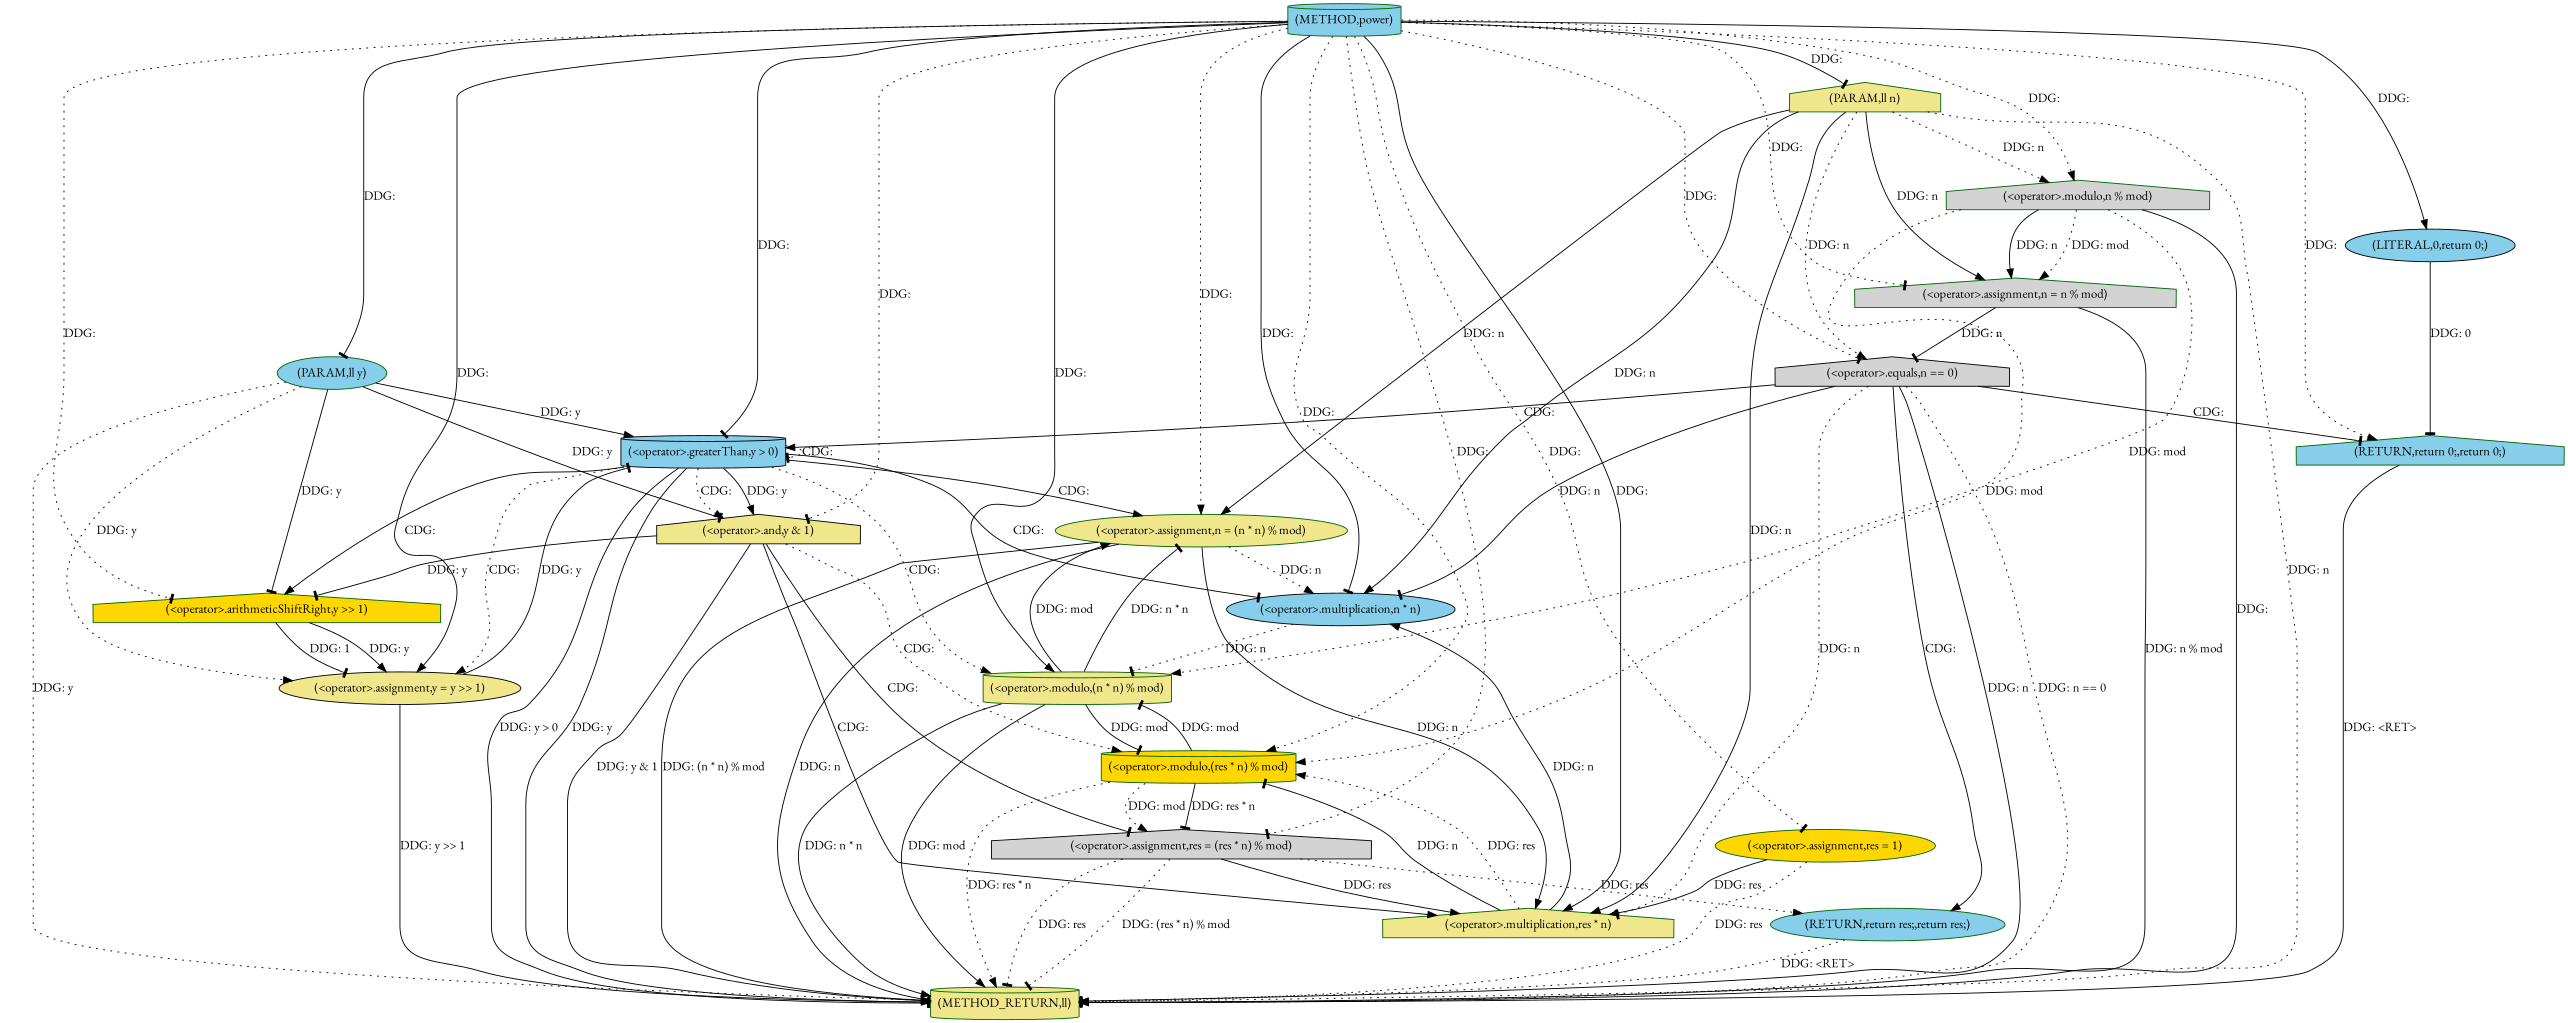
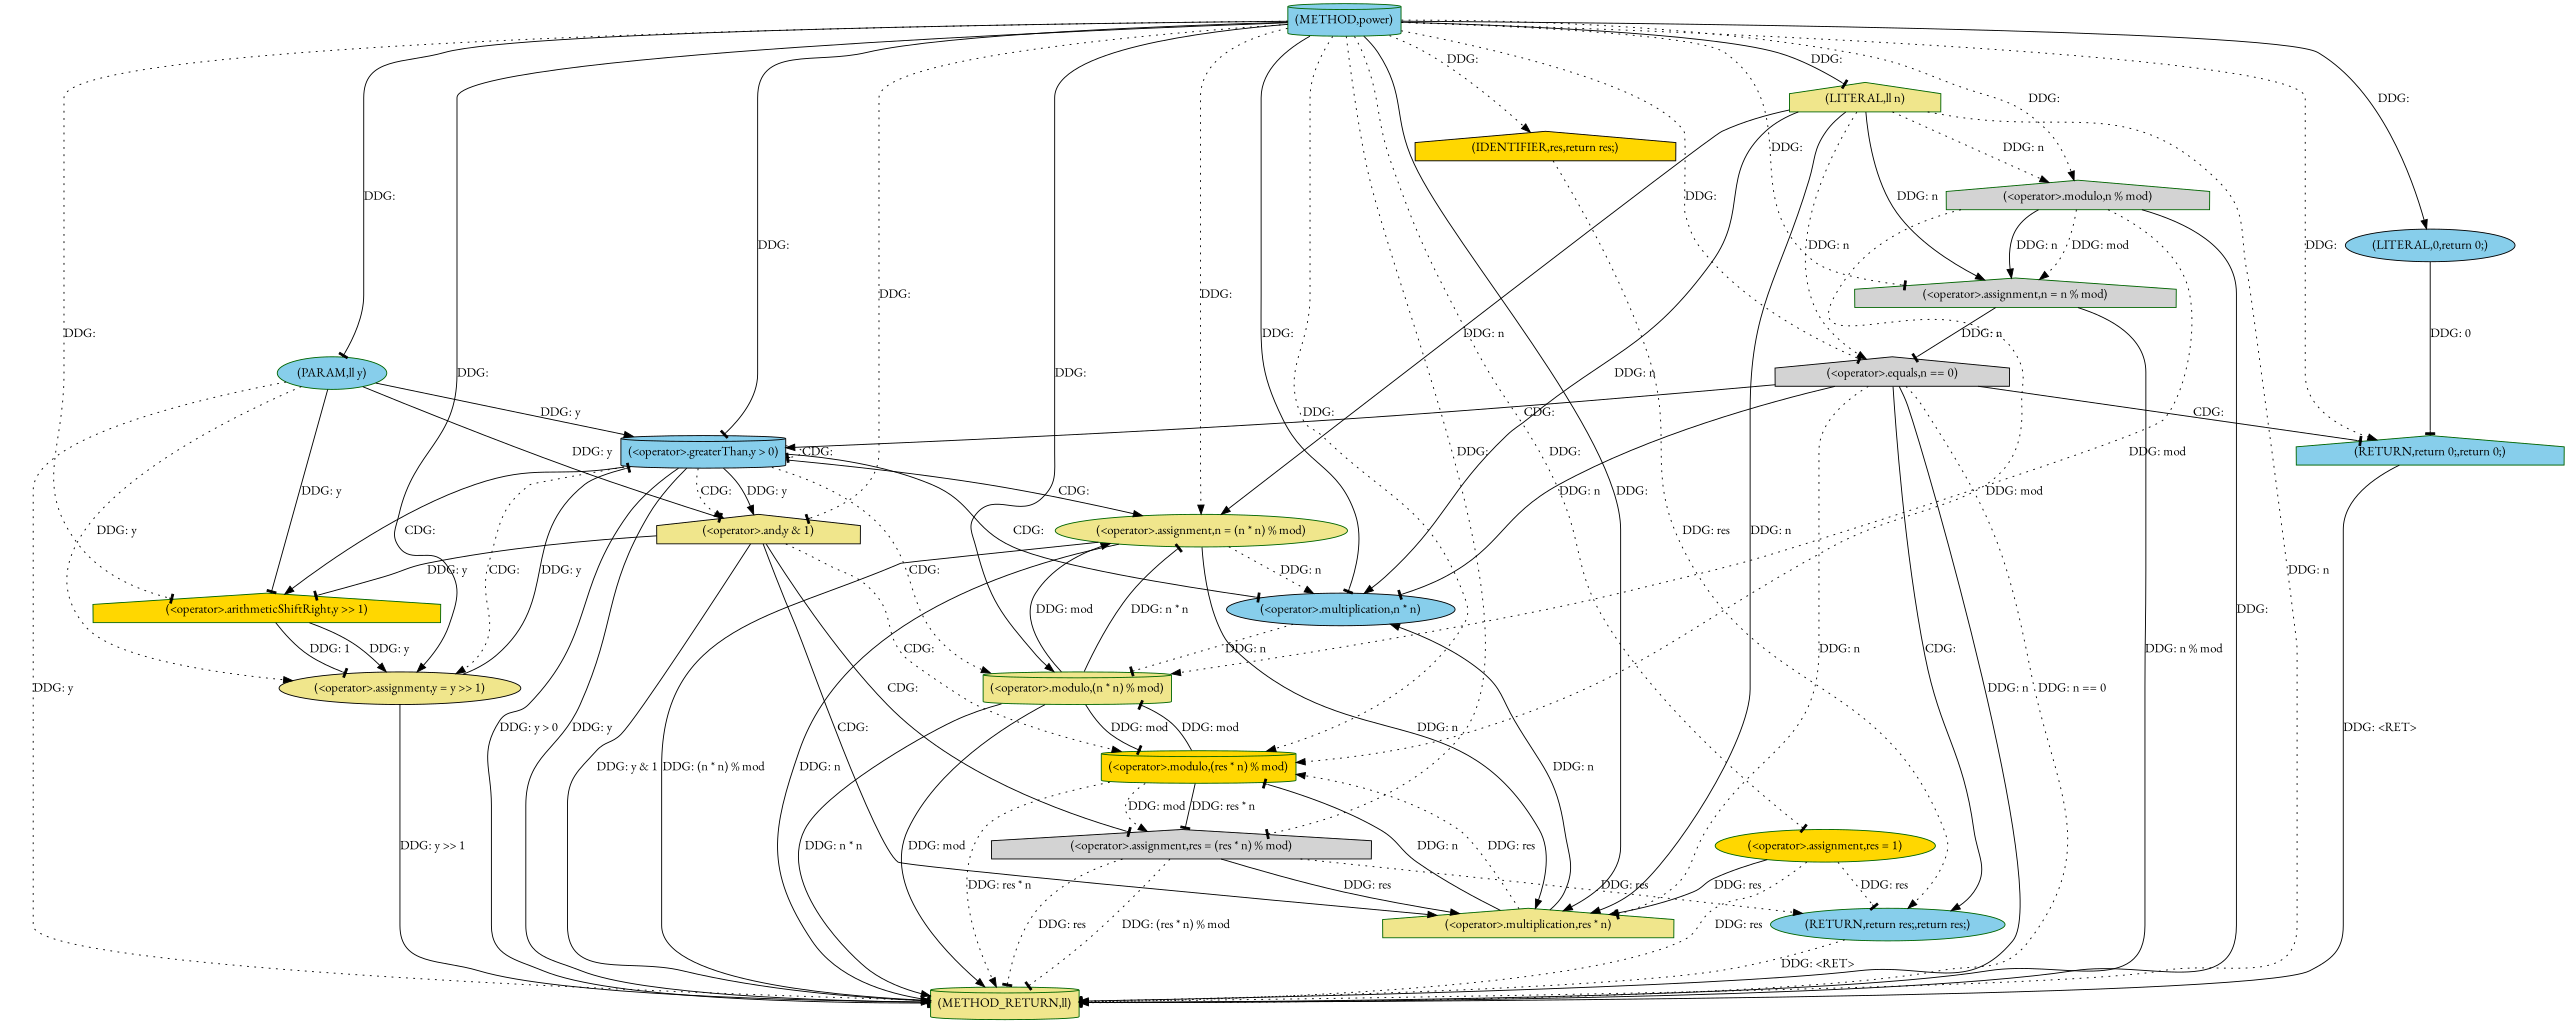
(1865, 99) -> (1865, 99)
none -> (1546, 148)
none -> (1855, 883)
